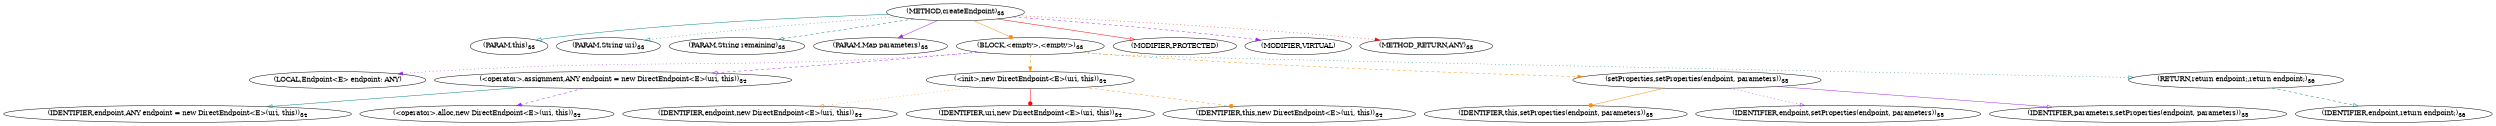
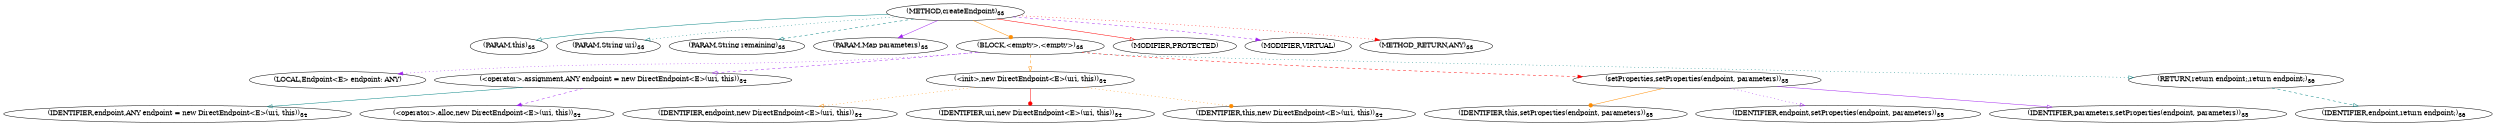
(1030, 61) -> (1030, 61)
(1330, 67) -> (1330, 67)
(1157, 97) -> (1157, 97)
